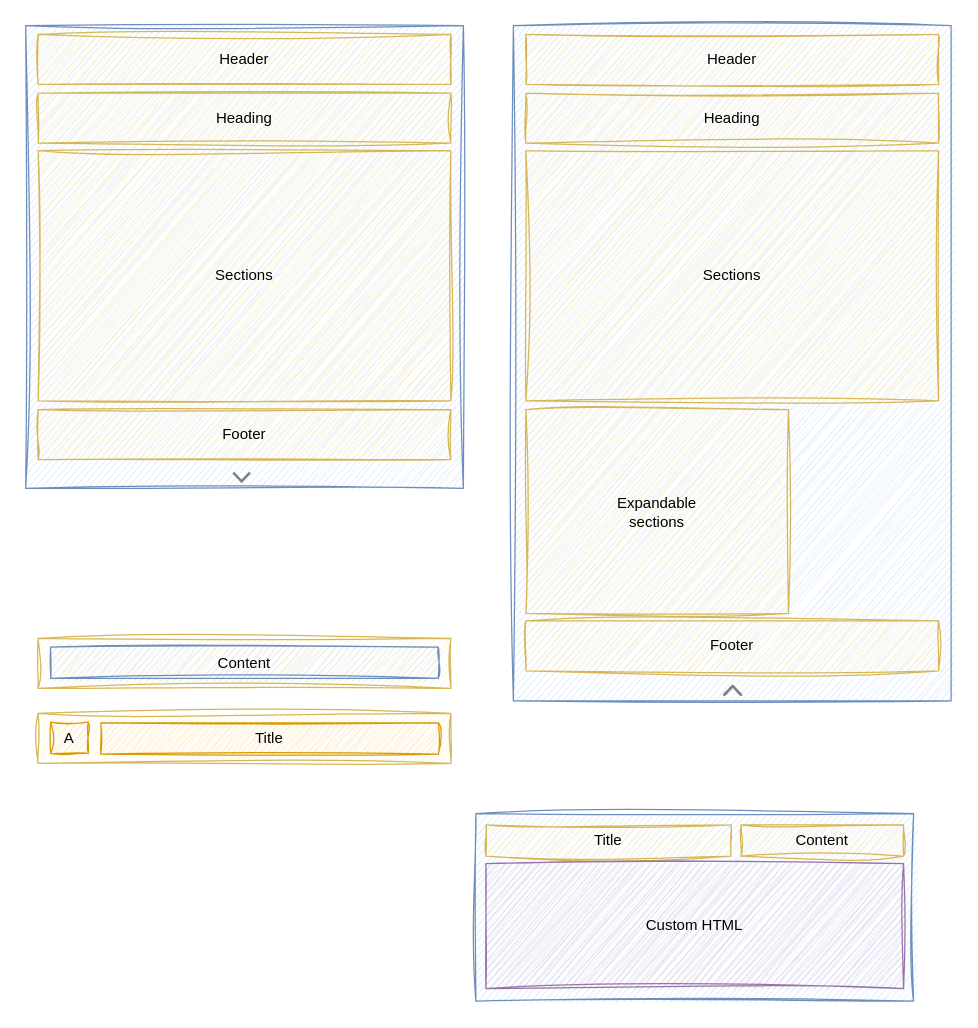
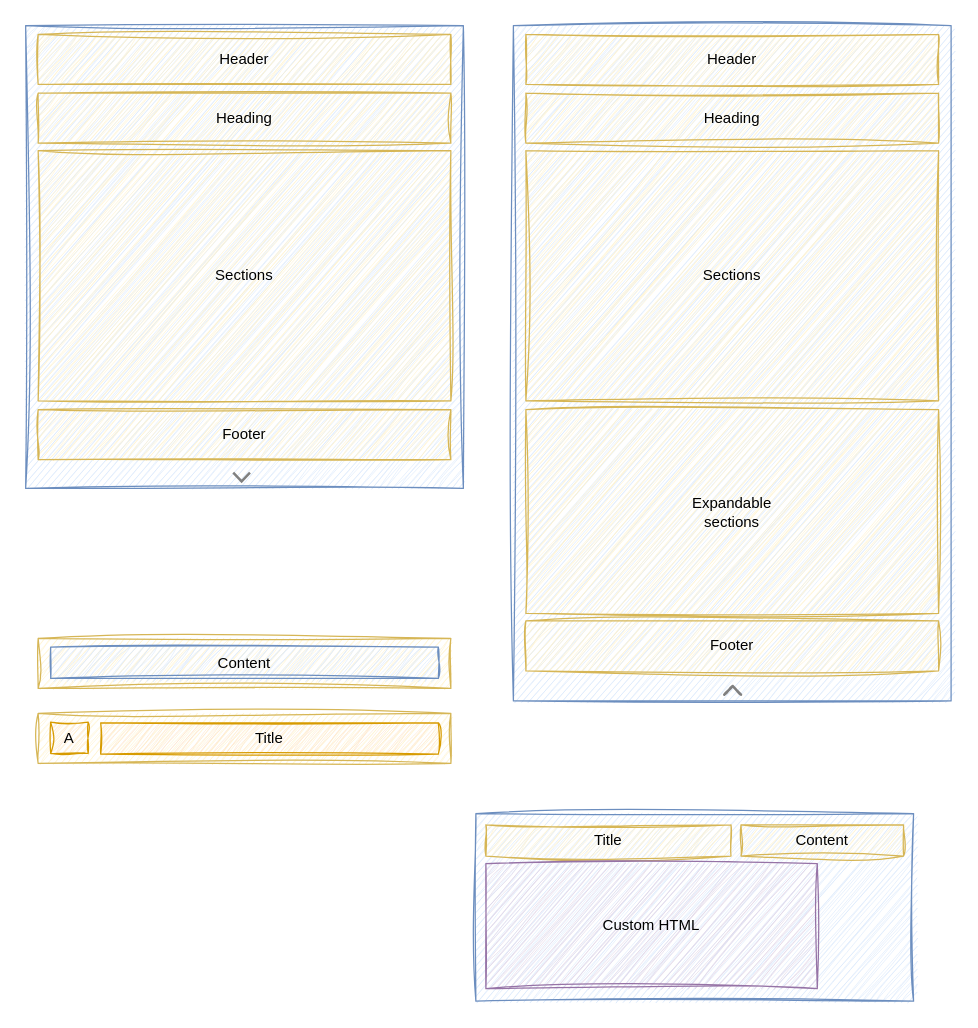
(657, 511) -> (732, 511)
(694, 926) -> (651, 926)
